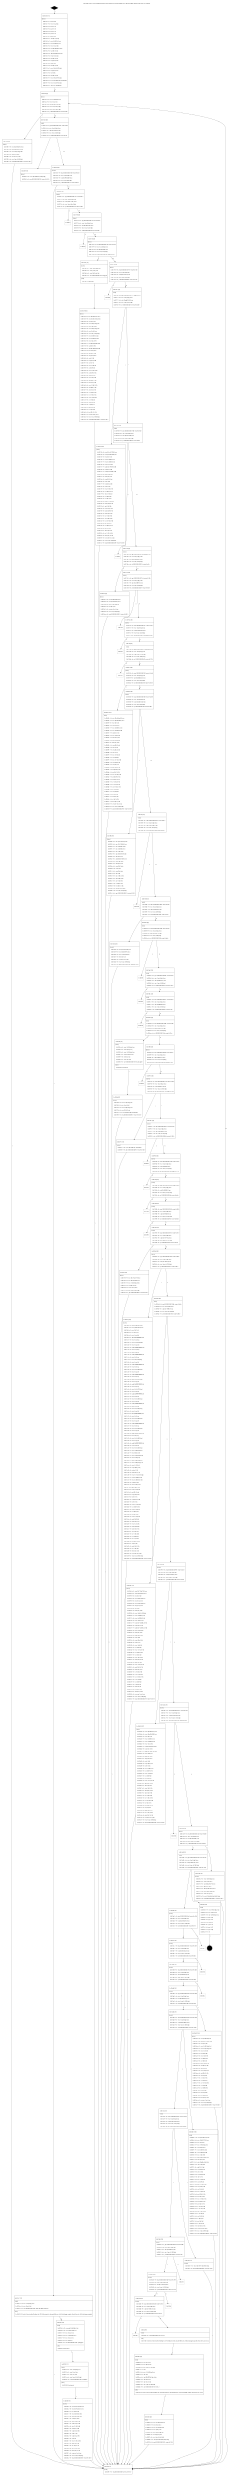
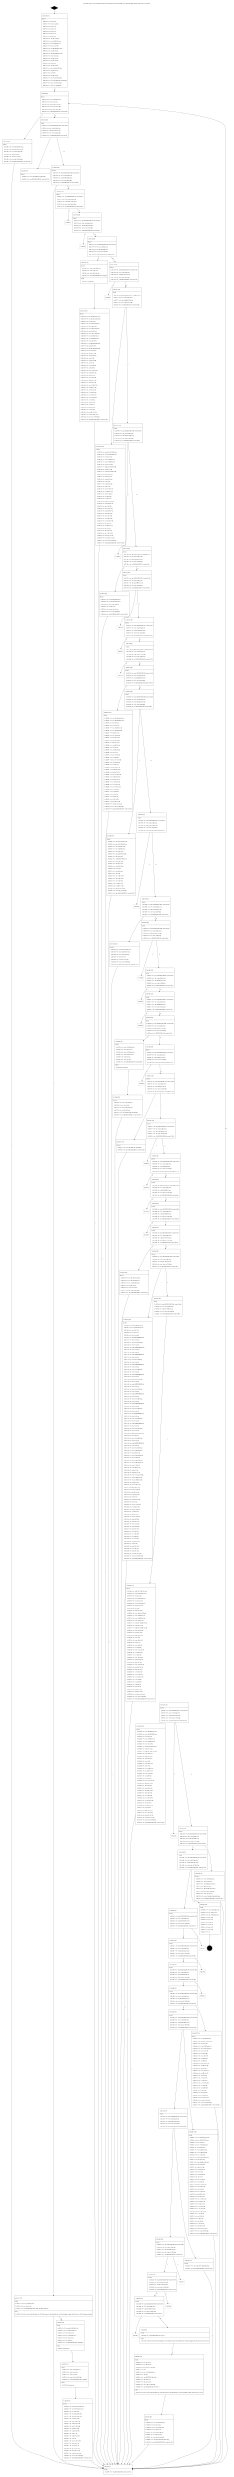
(171, 1572) -> none
